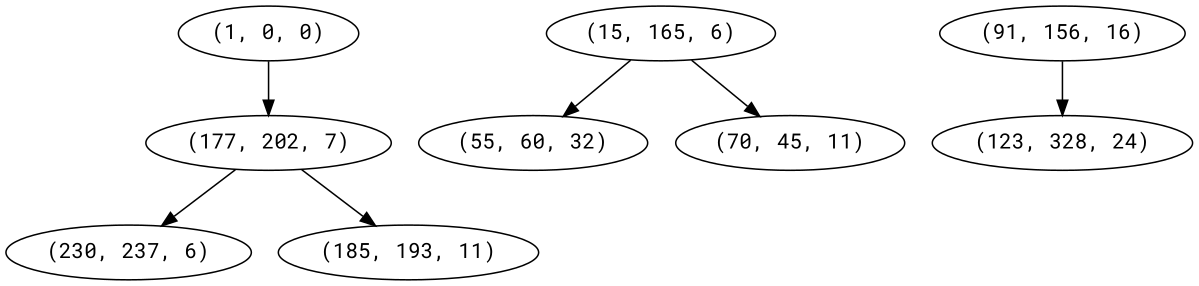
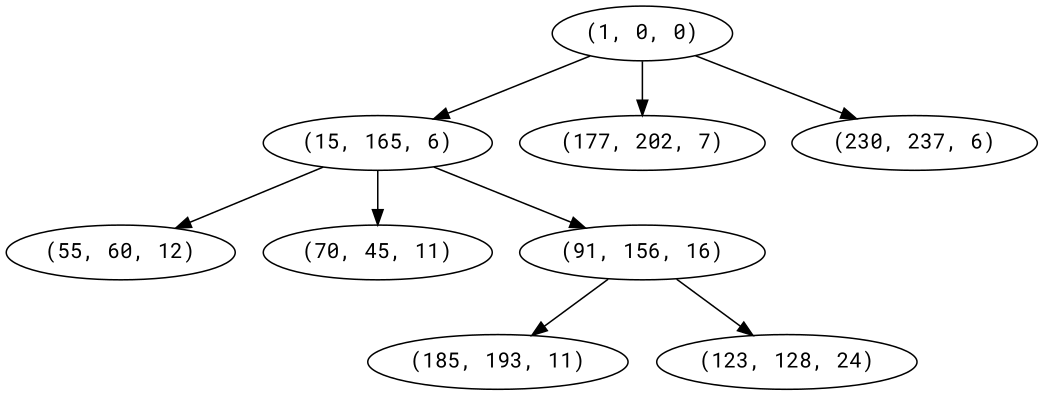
none -> (519, 85)
(533, 143) -> (121, 252)
(1062, 143) -> (787, 362)
(205, 193) -> (769, 84)
(332, 193) -> (576, 303)
none -> (503, 195)
